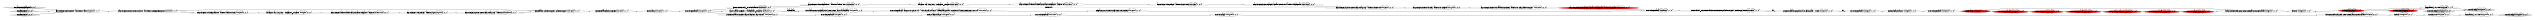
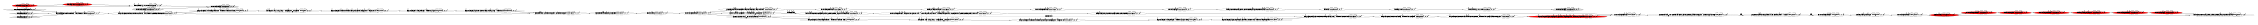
(2301, 11) -> none
